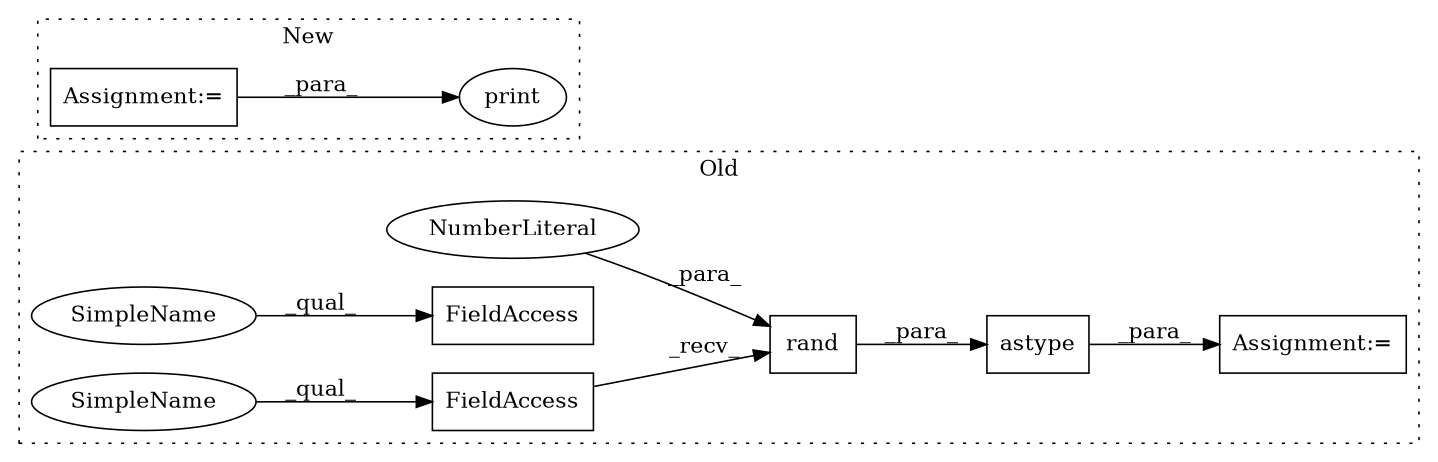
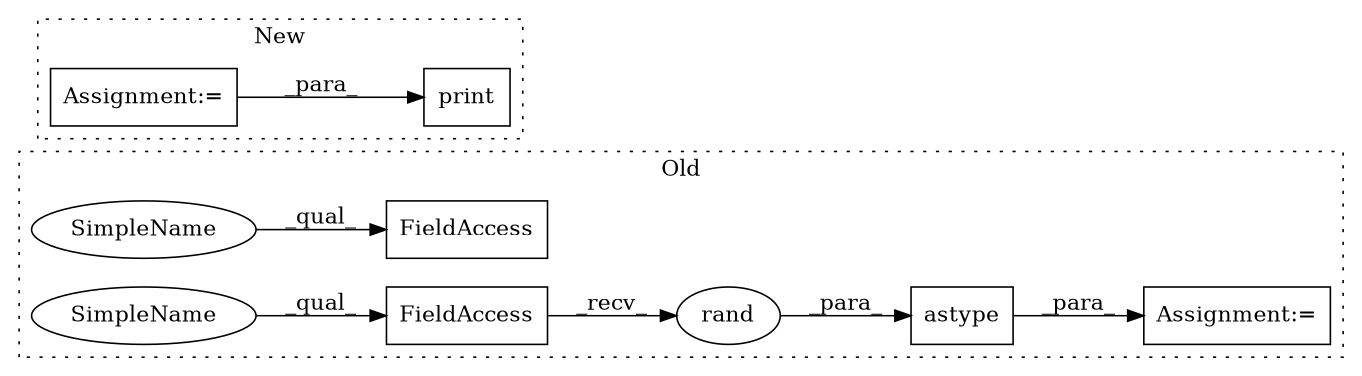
(513, 97) -> (467, 97)
(513, 230) -> none
(813, 344) -> (728, 316)
